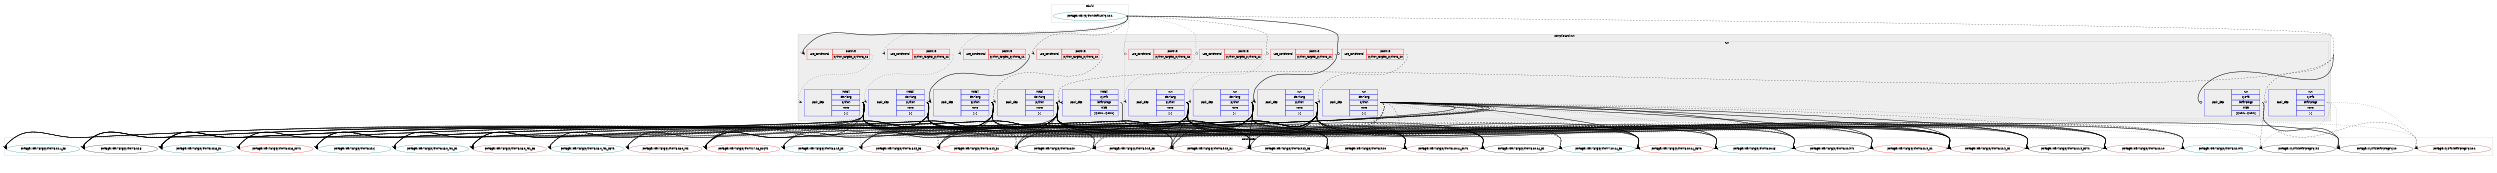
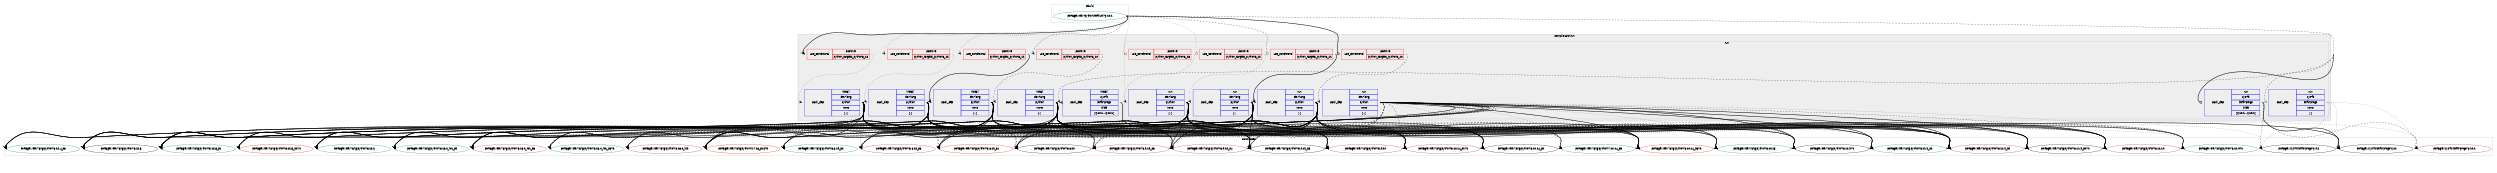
(1910, 149) -> (1910, 149)
